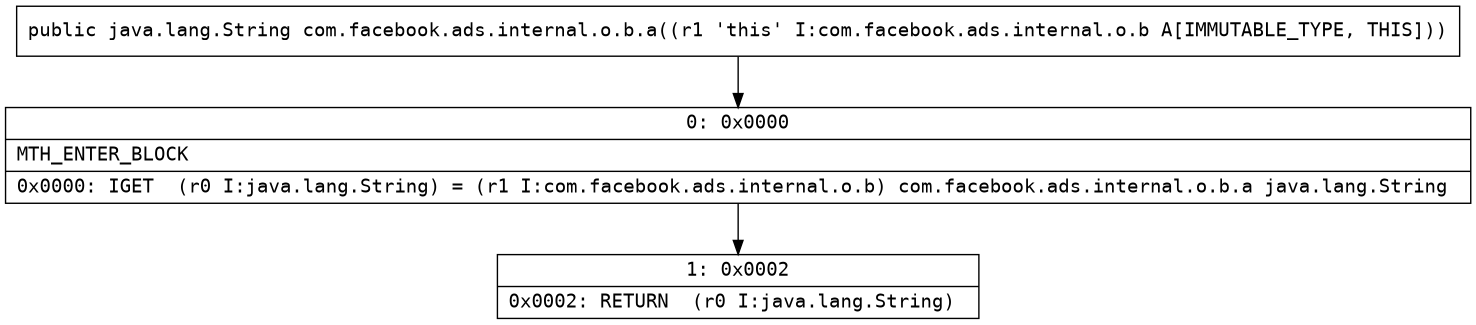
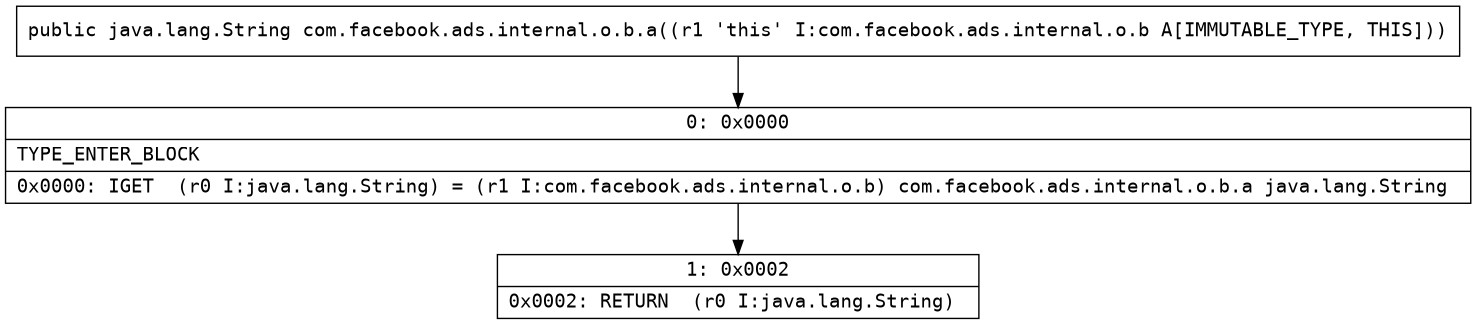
(103, 155) -> (109, 155)
